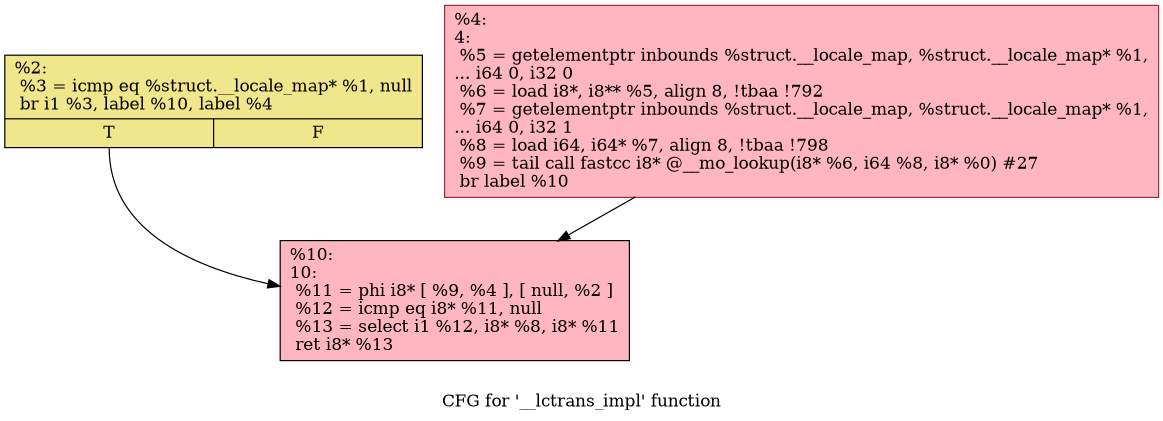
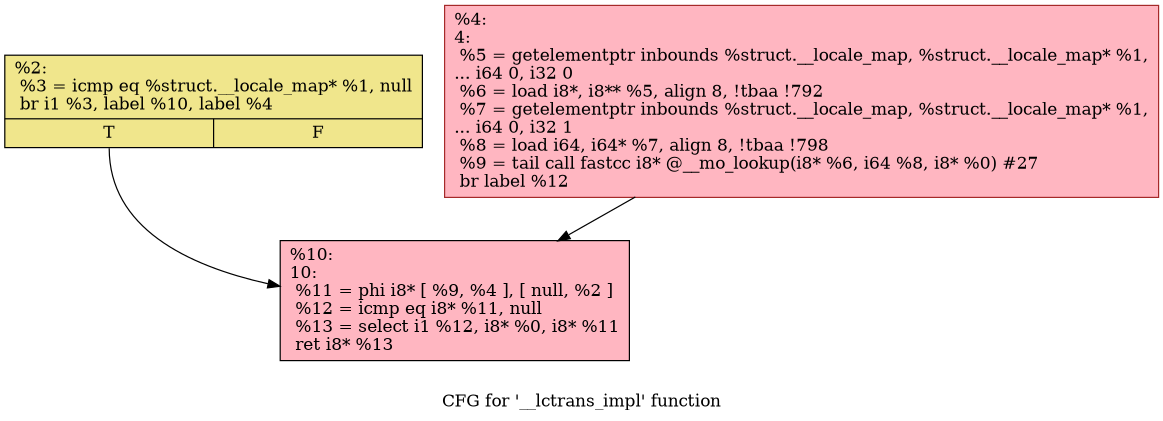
(512, 182) -> (512, 182)
(455, 327) -> (455, 327)
